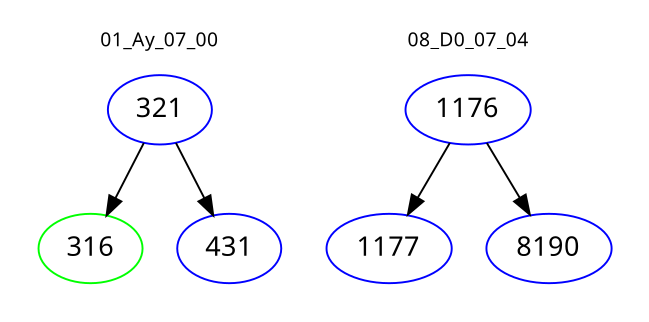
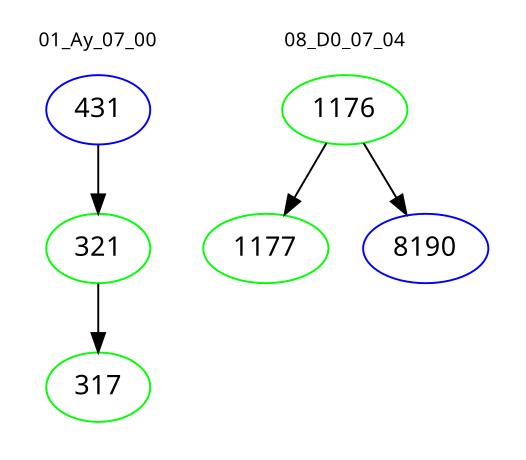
(160, 110) -> (98, 249)
(468, 110) -> (345, 110)
(190, 171) -> (98, 170)
(91, 249) -> (98, 387)
(389, 249) -> (266, 249)
